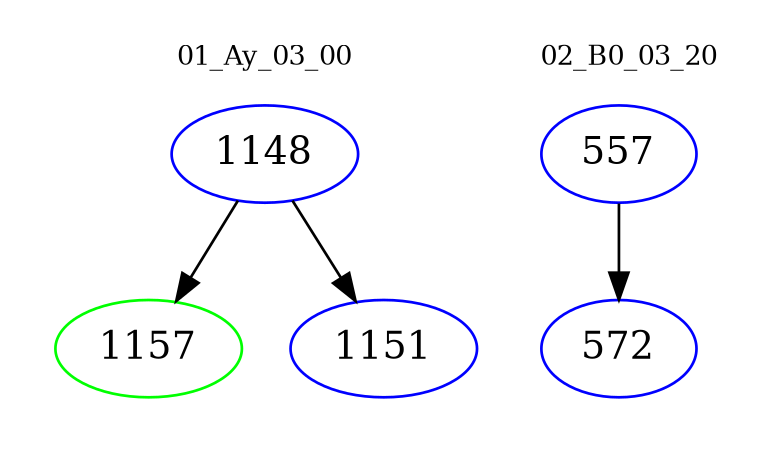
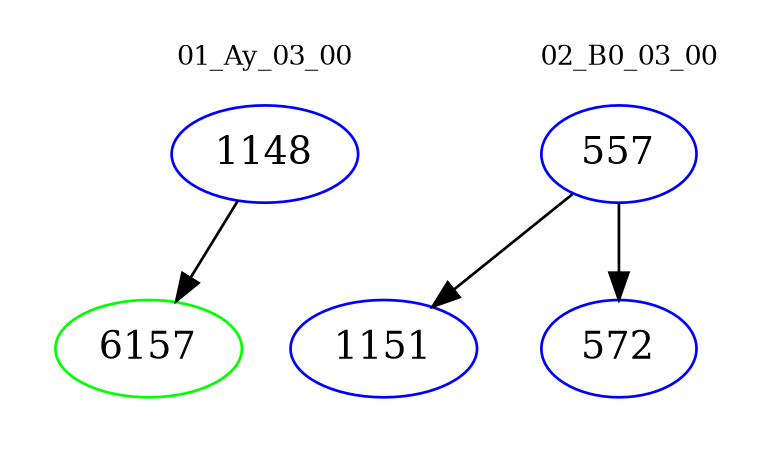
(630, 58) -> (630, 58)
(317, 239) -> (537, 223)
(149, 349) -> (149, 349)
